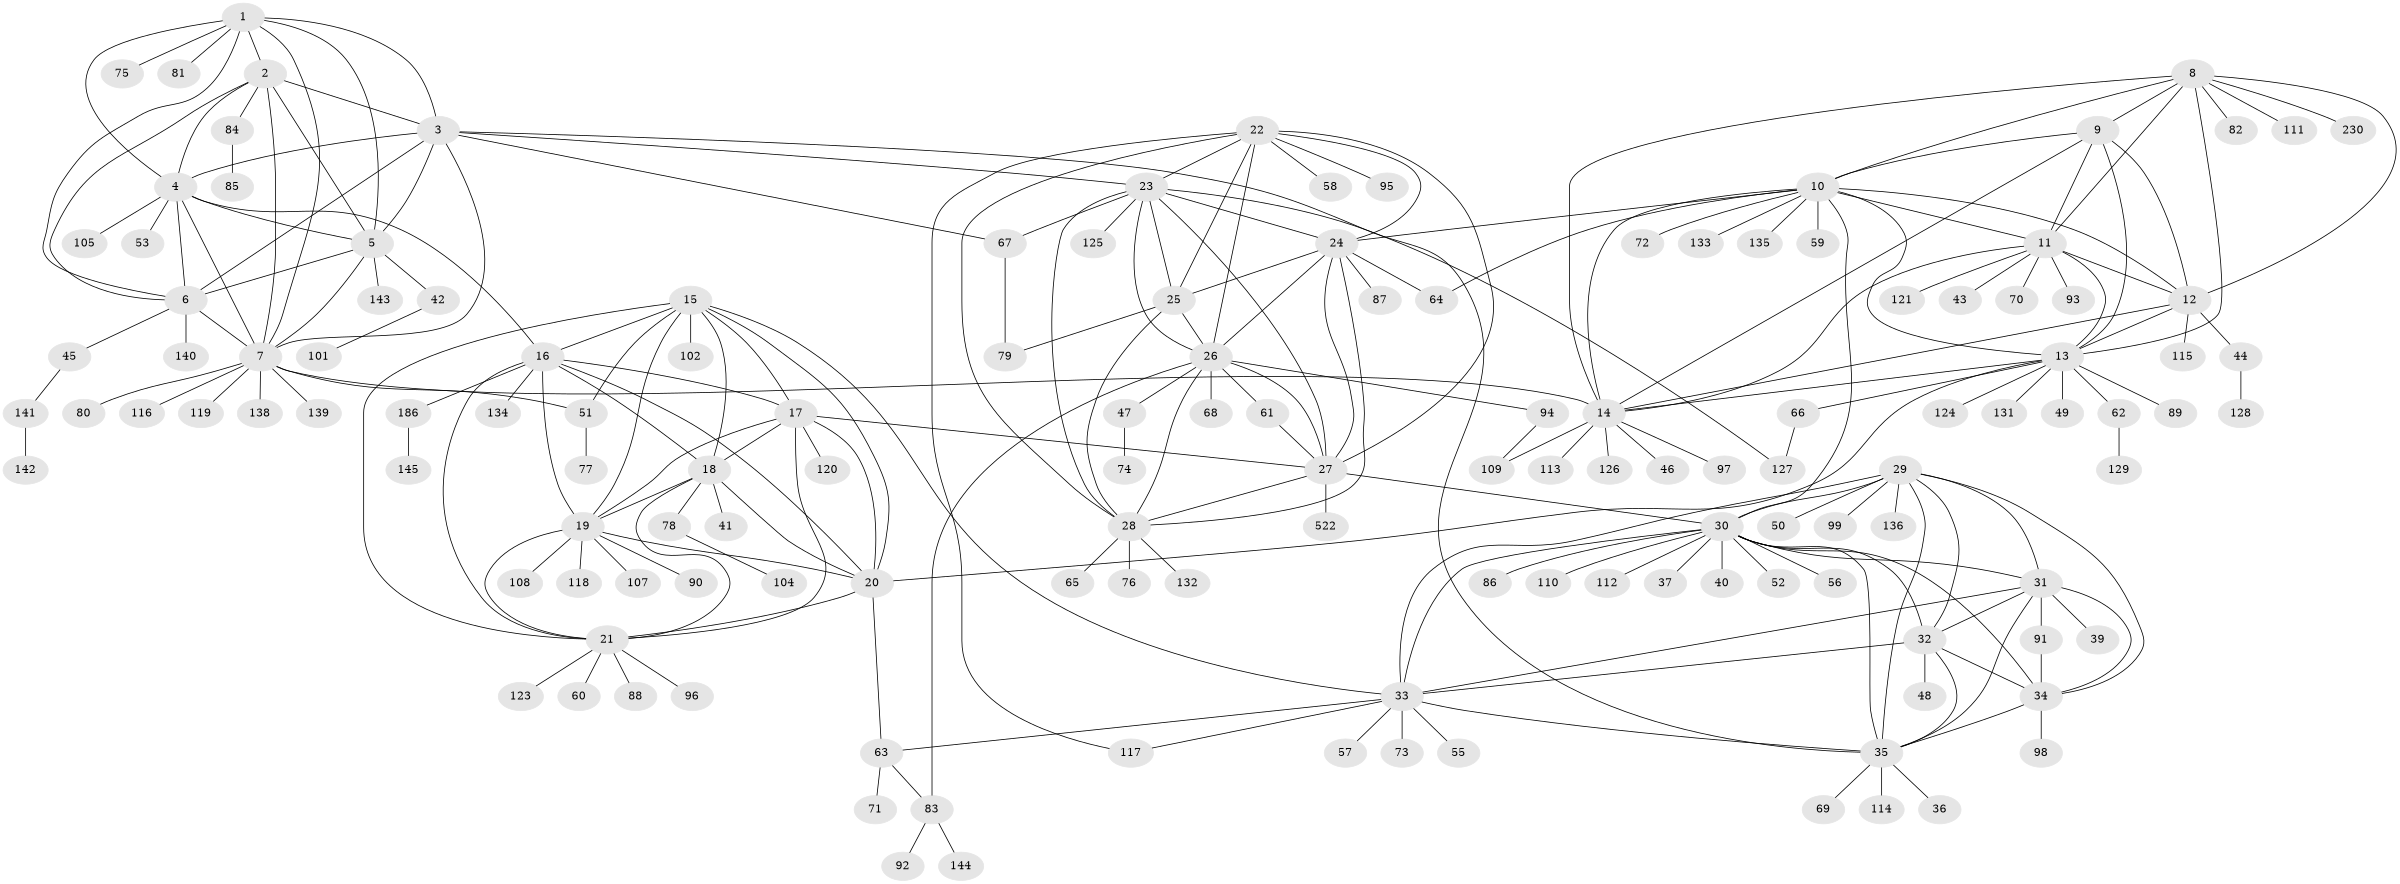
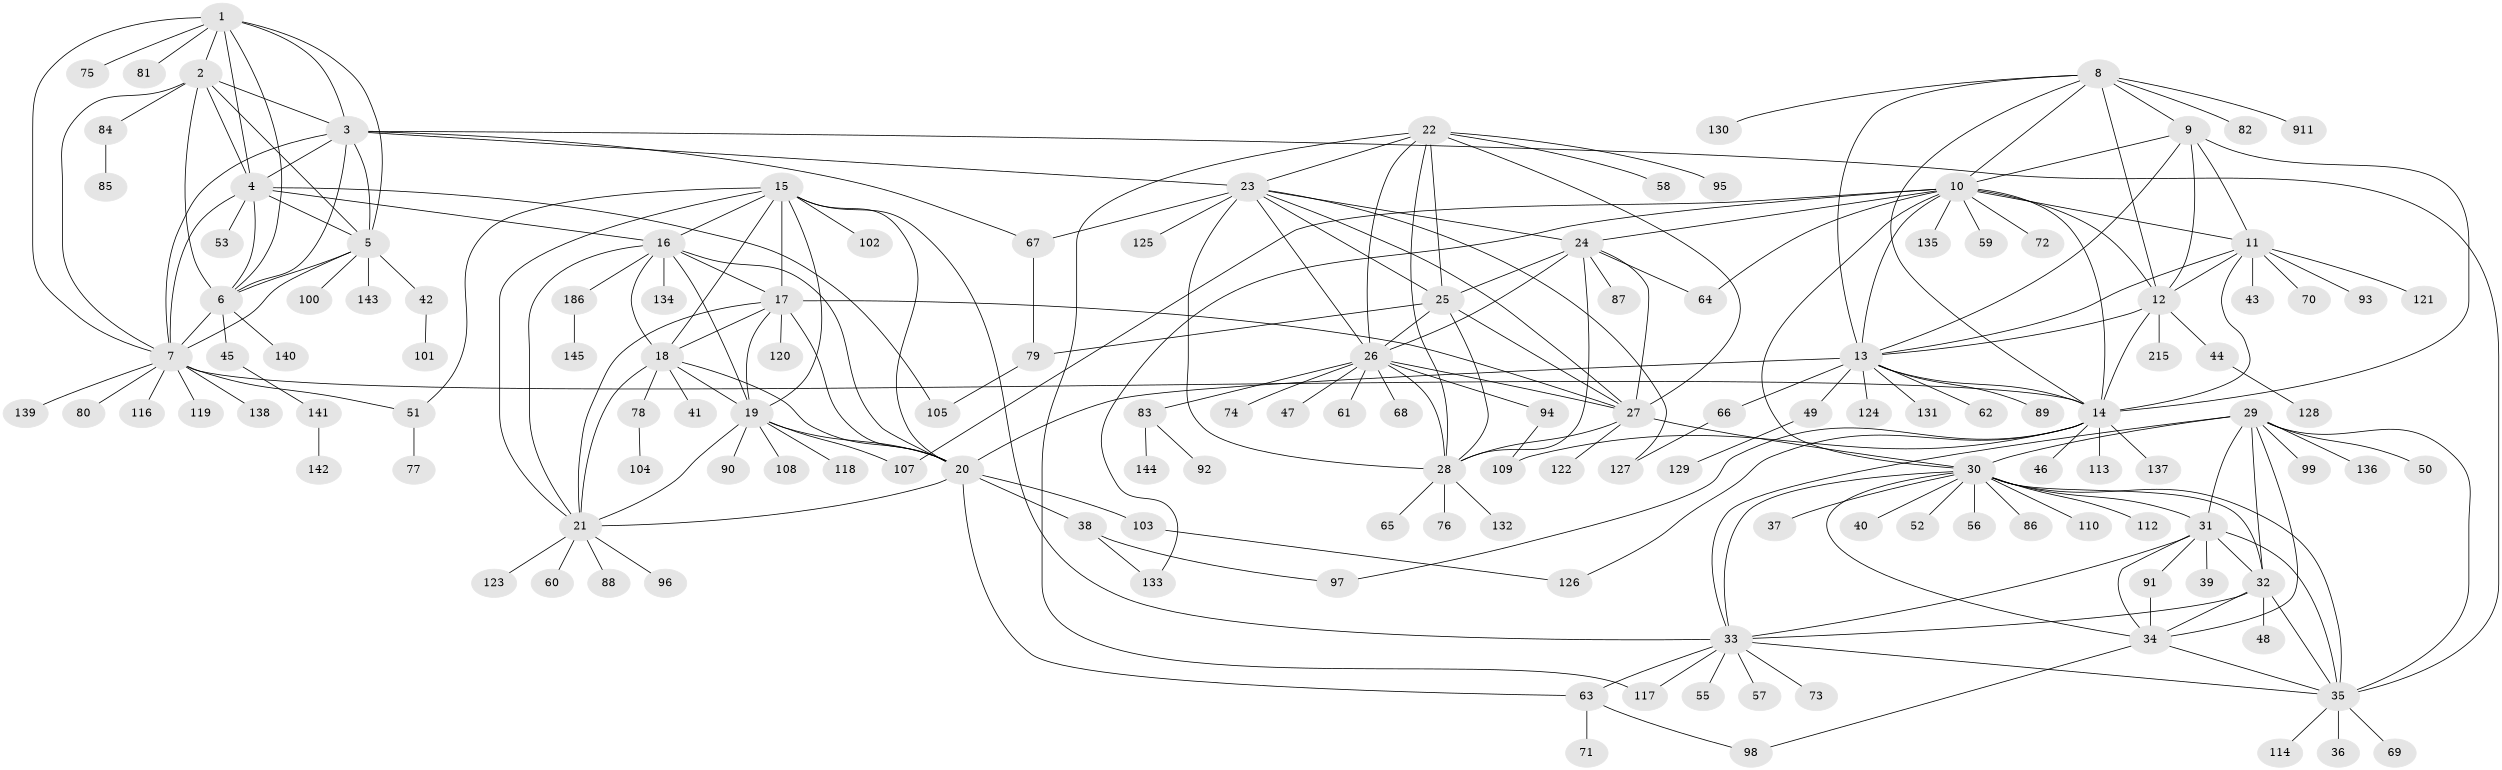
(2294, 130) -> (2304, 130)
(2353, 130) -> (1719, 130)
(2119, 159) -> none
(1398, 161) -> none
none -> (1422, 211)
none -> (309, 300)
(2183, 357) -> (2159, 357)
none -> (992, 381)
(1125, 442) -> (1284, 389)
(1297, 442) -> (1539, 357)
(2119, 442) -> (1743, 443)
none -> (2158, 470)
none -> (1085, 527)
none -> (1143, 527)
(1326, 527) -> (1562, 470)
(907, 781) -> (1667, 729)
